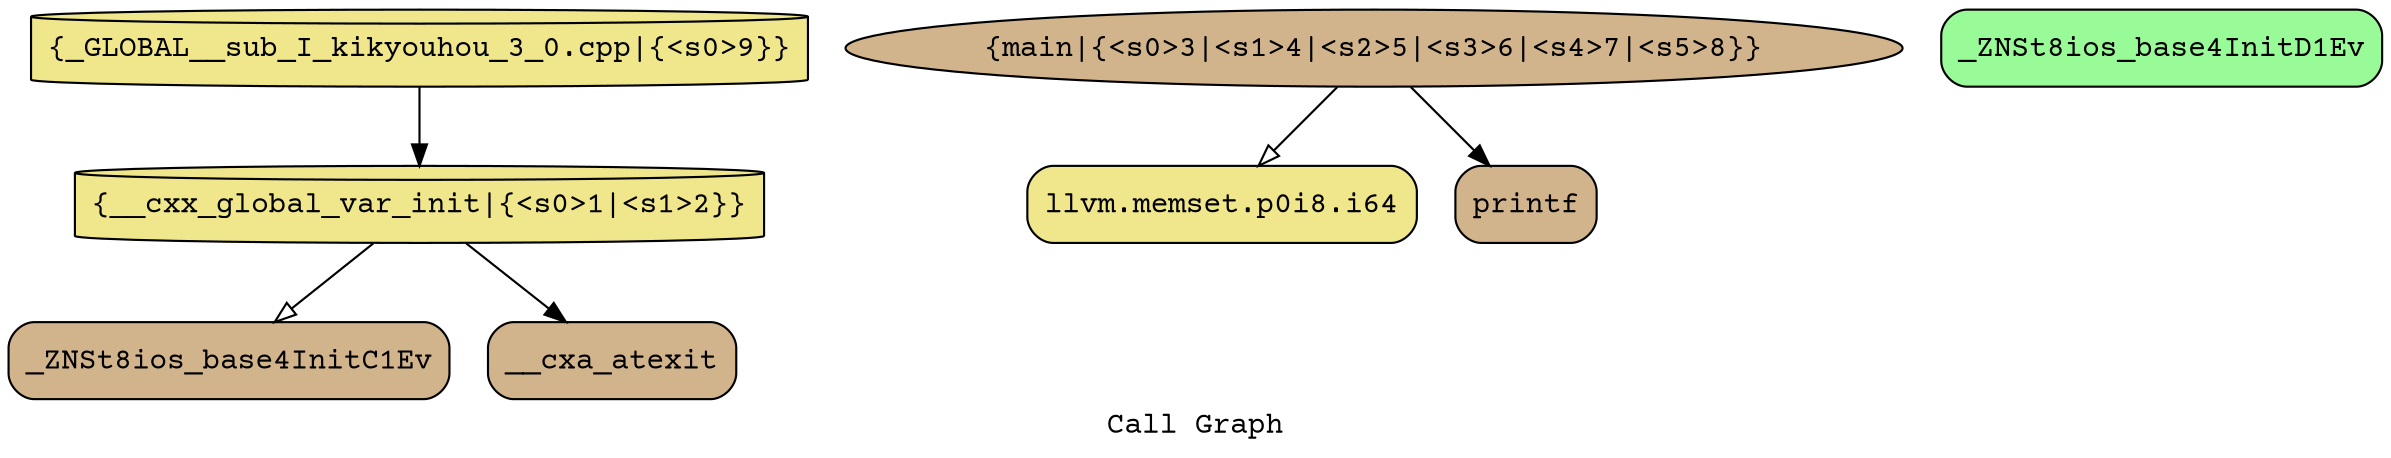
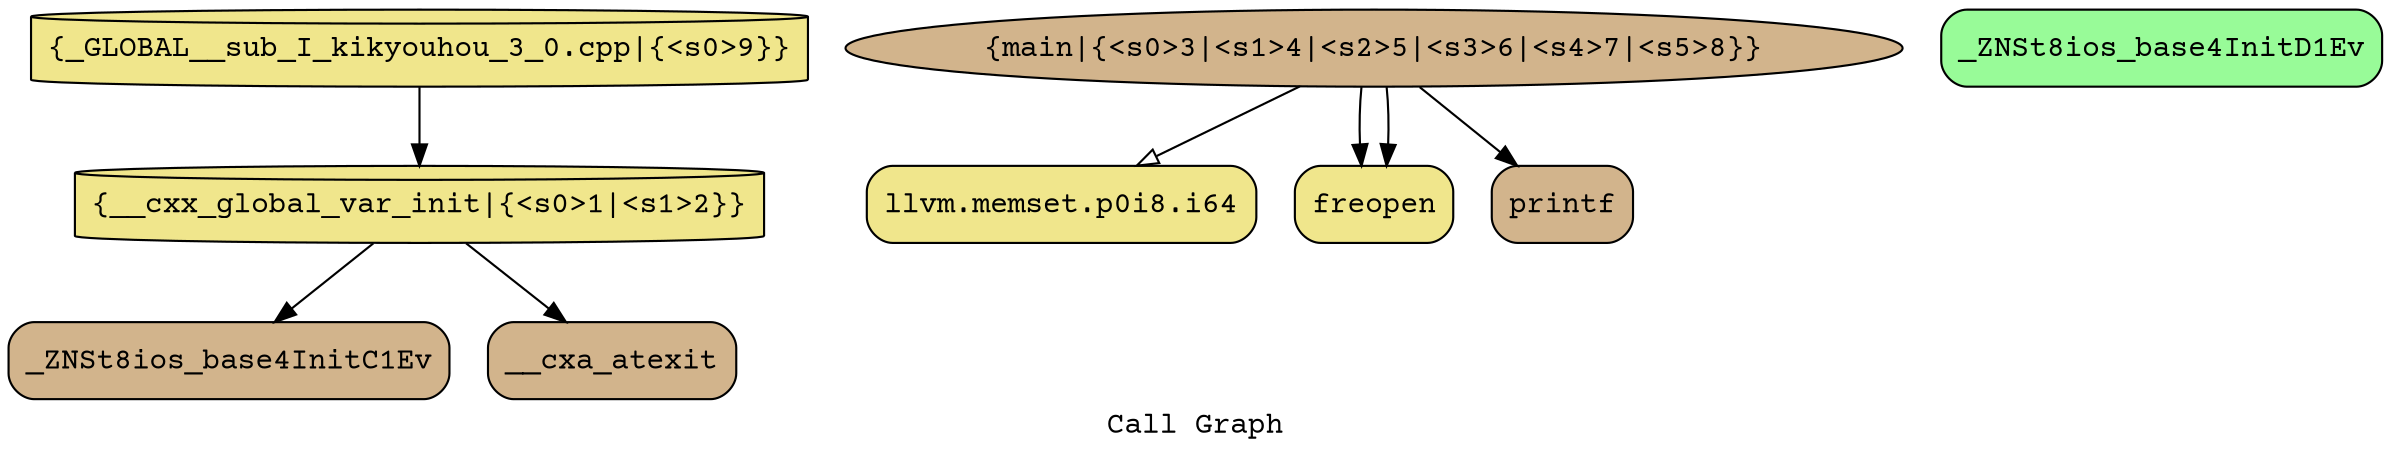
none -> (1374, 204)
(332, 276) -> (332, 276)
